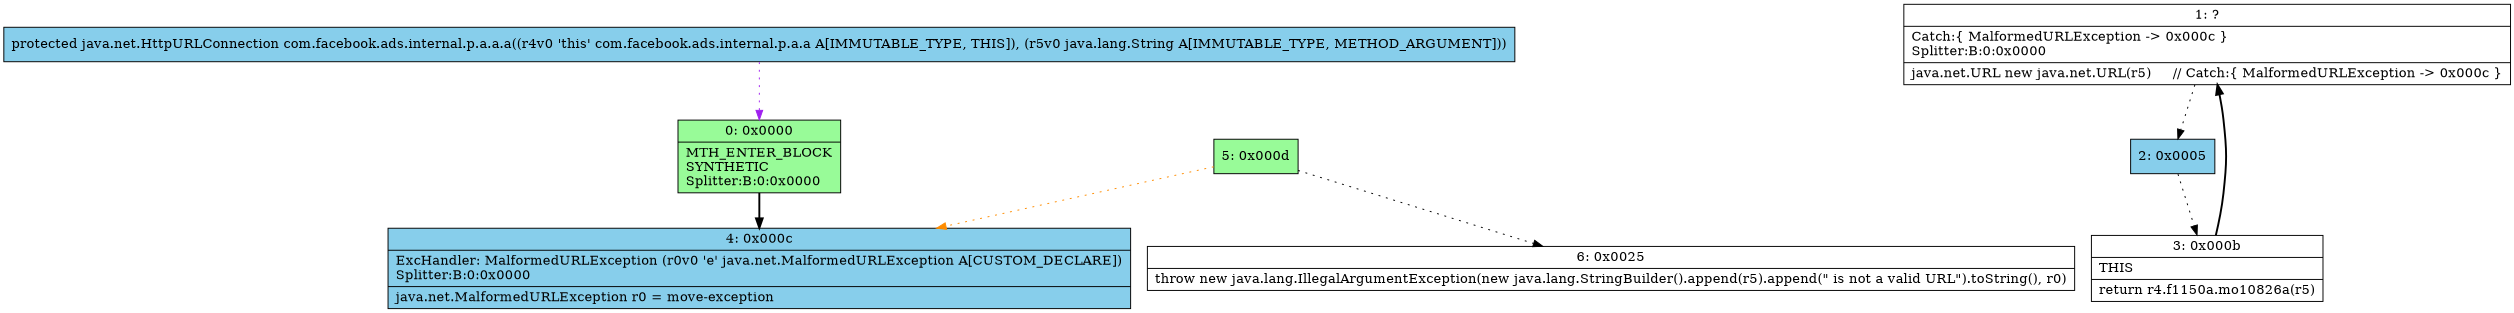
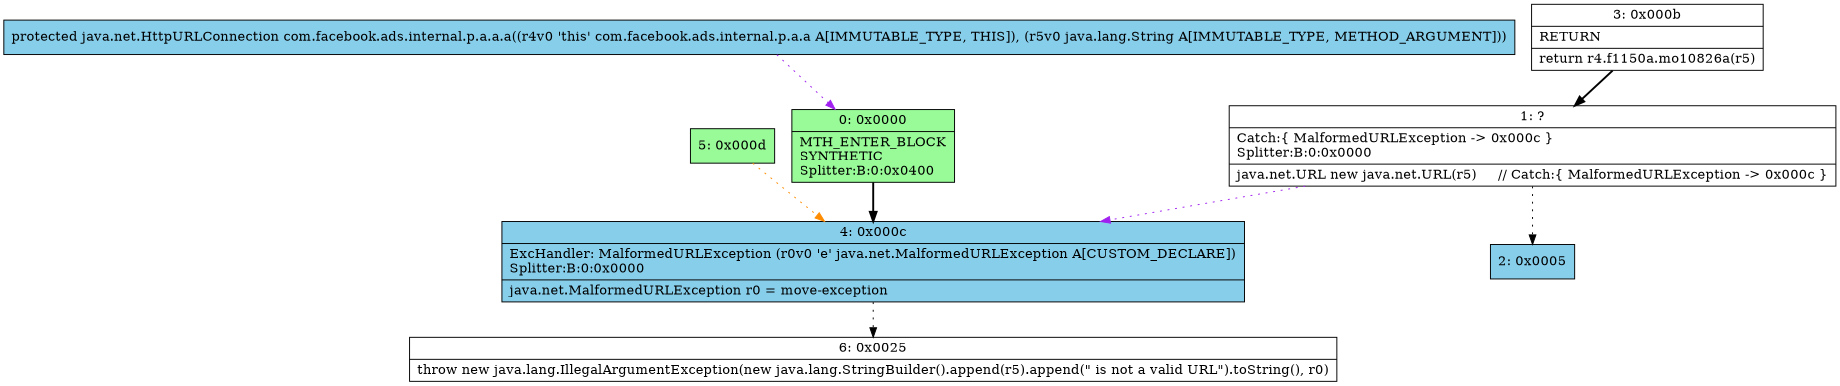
(754, 181) -> (867, 171)
(2186, 200) -> none
none -> (1208, 203)
(1416, 207) -> (873, 315)
(2117, 268) -> (1570, 37)
